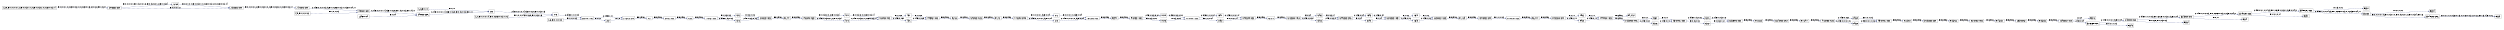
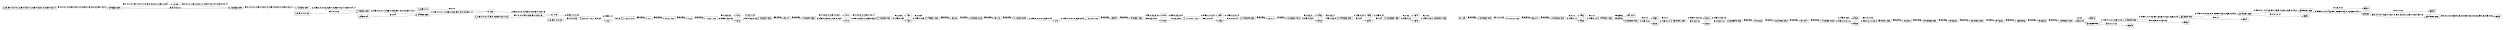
(1057, 15) -> none
(1308, 15) -> (1308, 15)
(1452, 18) -> none
